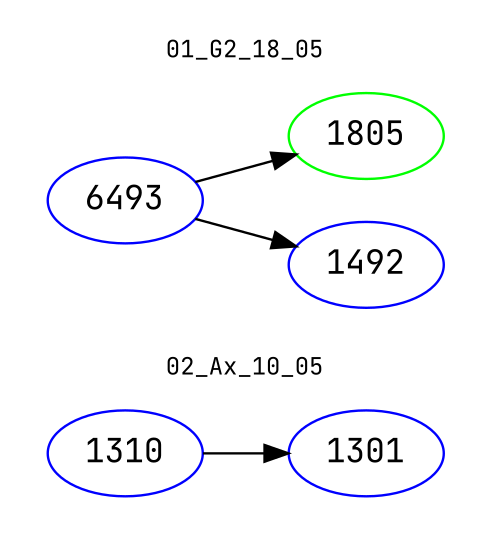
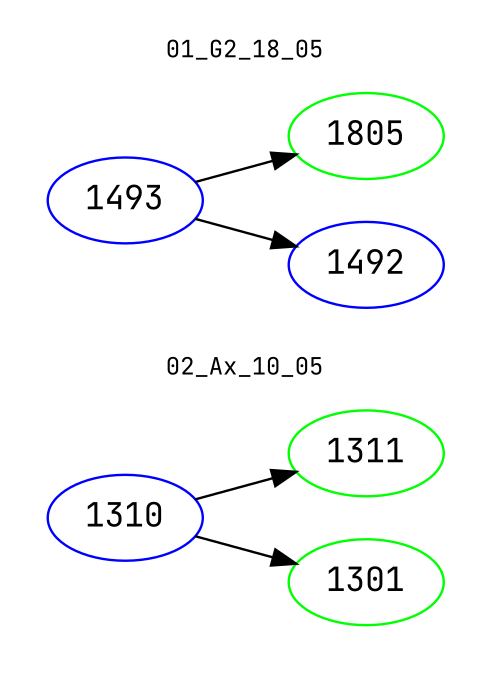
(125, 200) -> (125, 200)
(366, 453) -> (366, 582)
none -> (366, 453)
